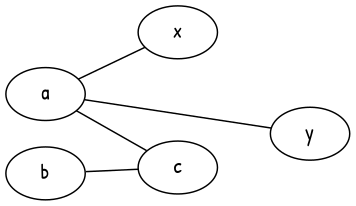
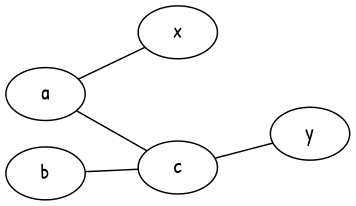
(178, 114) -> (244, 151)
